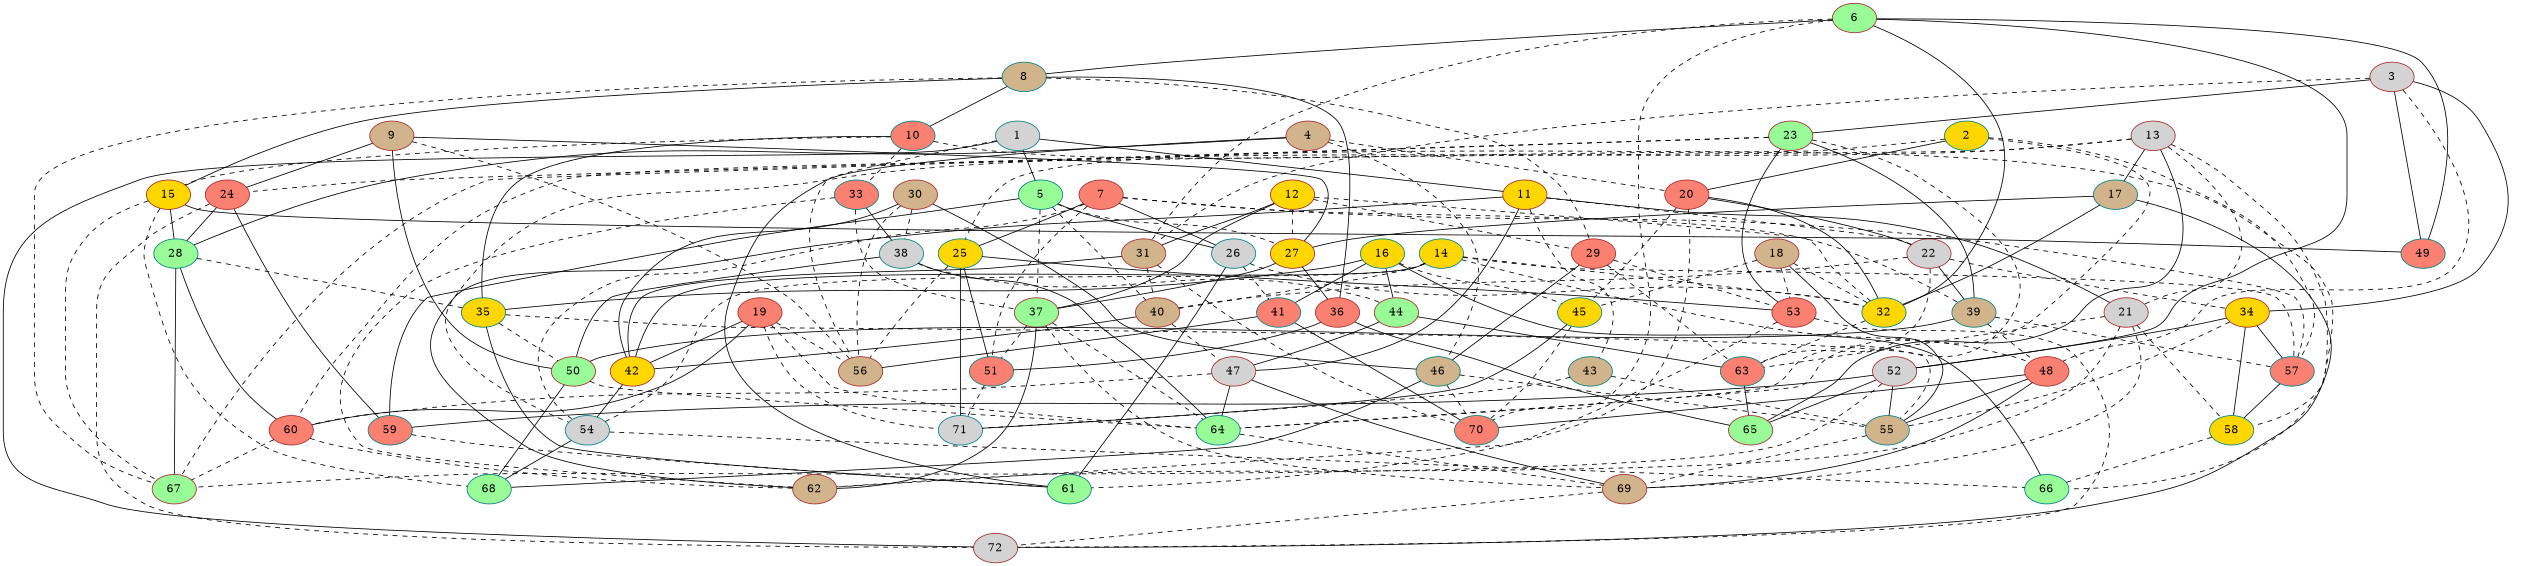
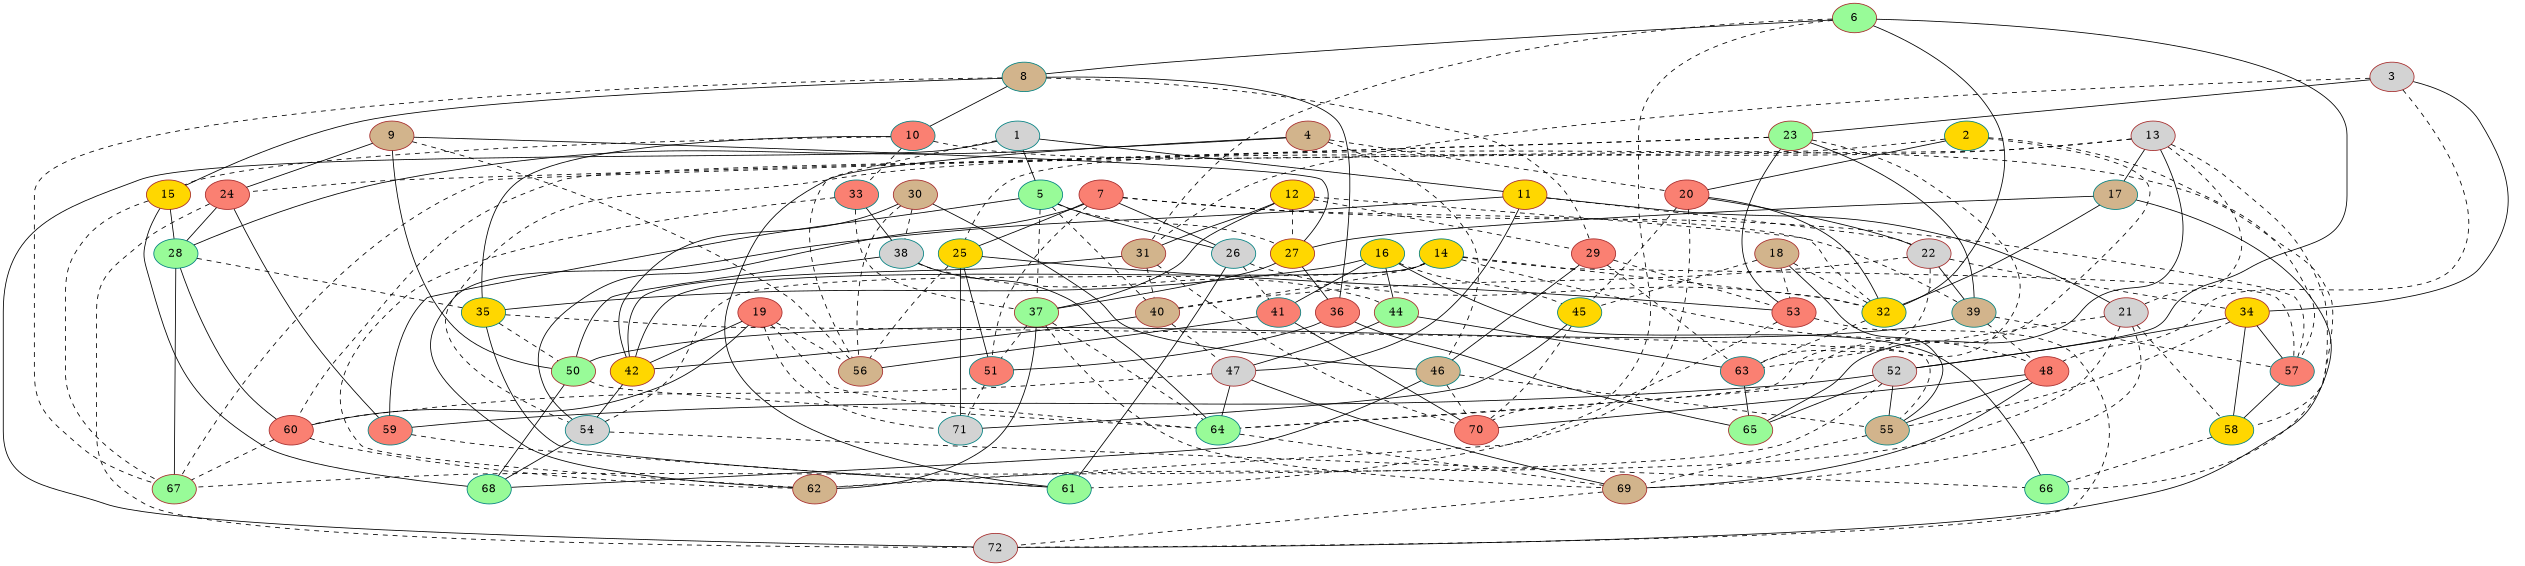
(2423, 254) -> none
(758, 262) -> (758, 262)
(1590, 371) -> none
(233, 425) -> (233, 425)
(1477, 430) -> (1477, 430)
